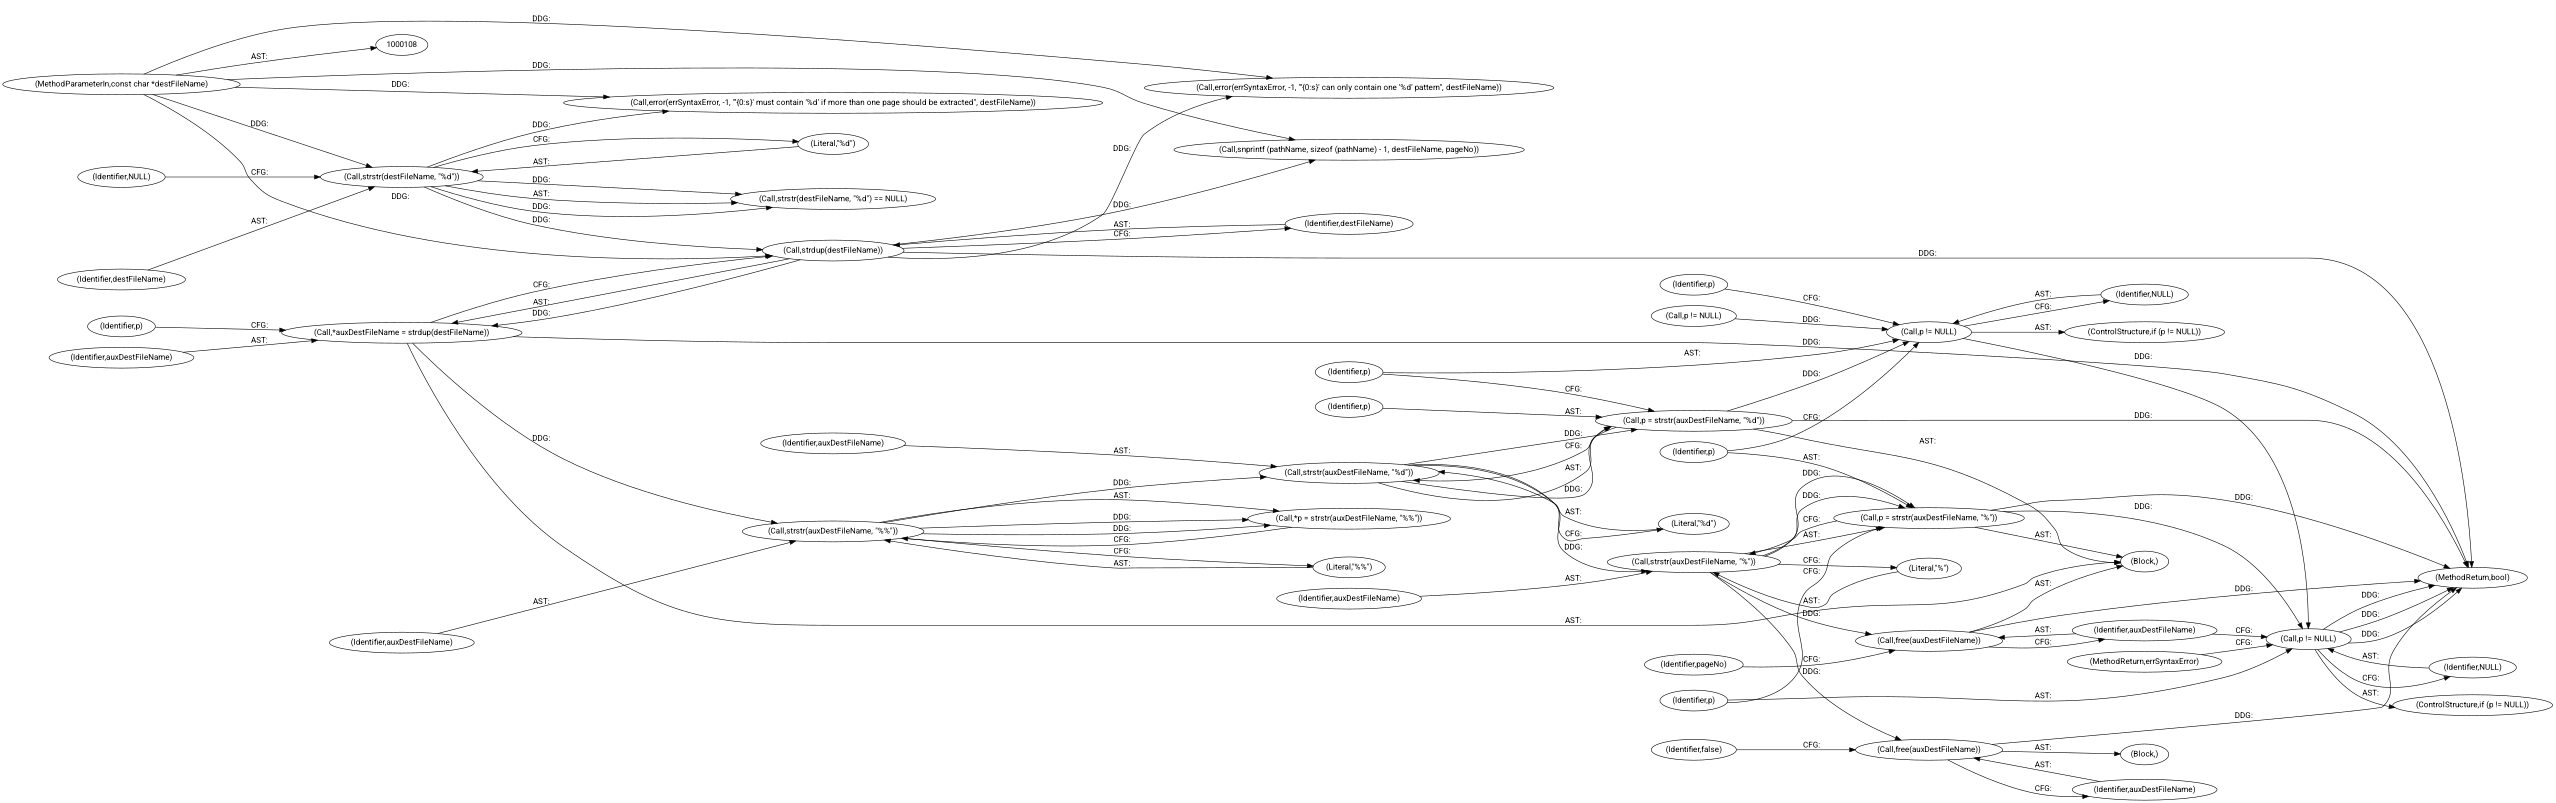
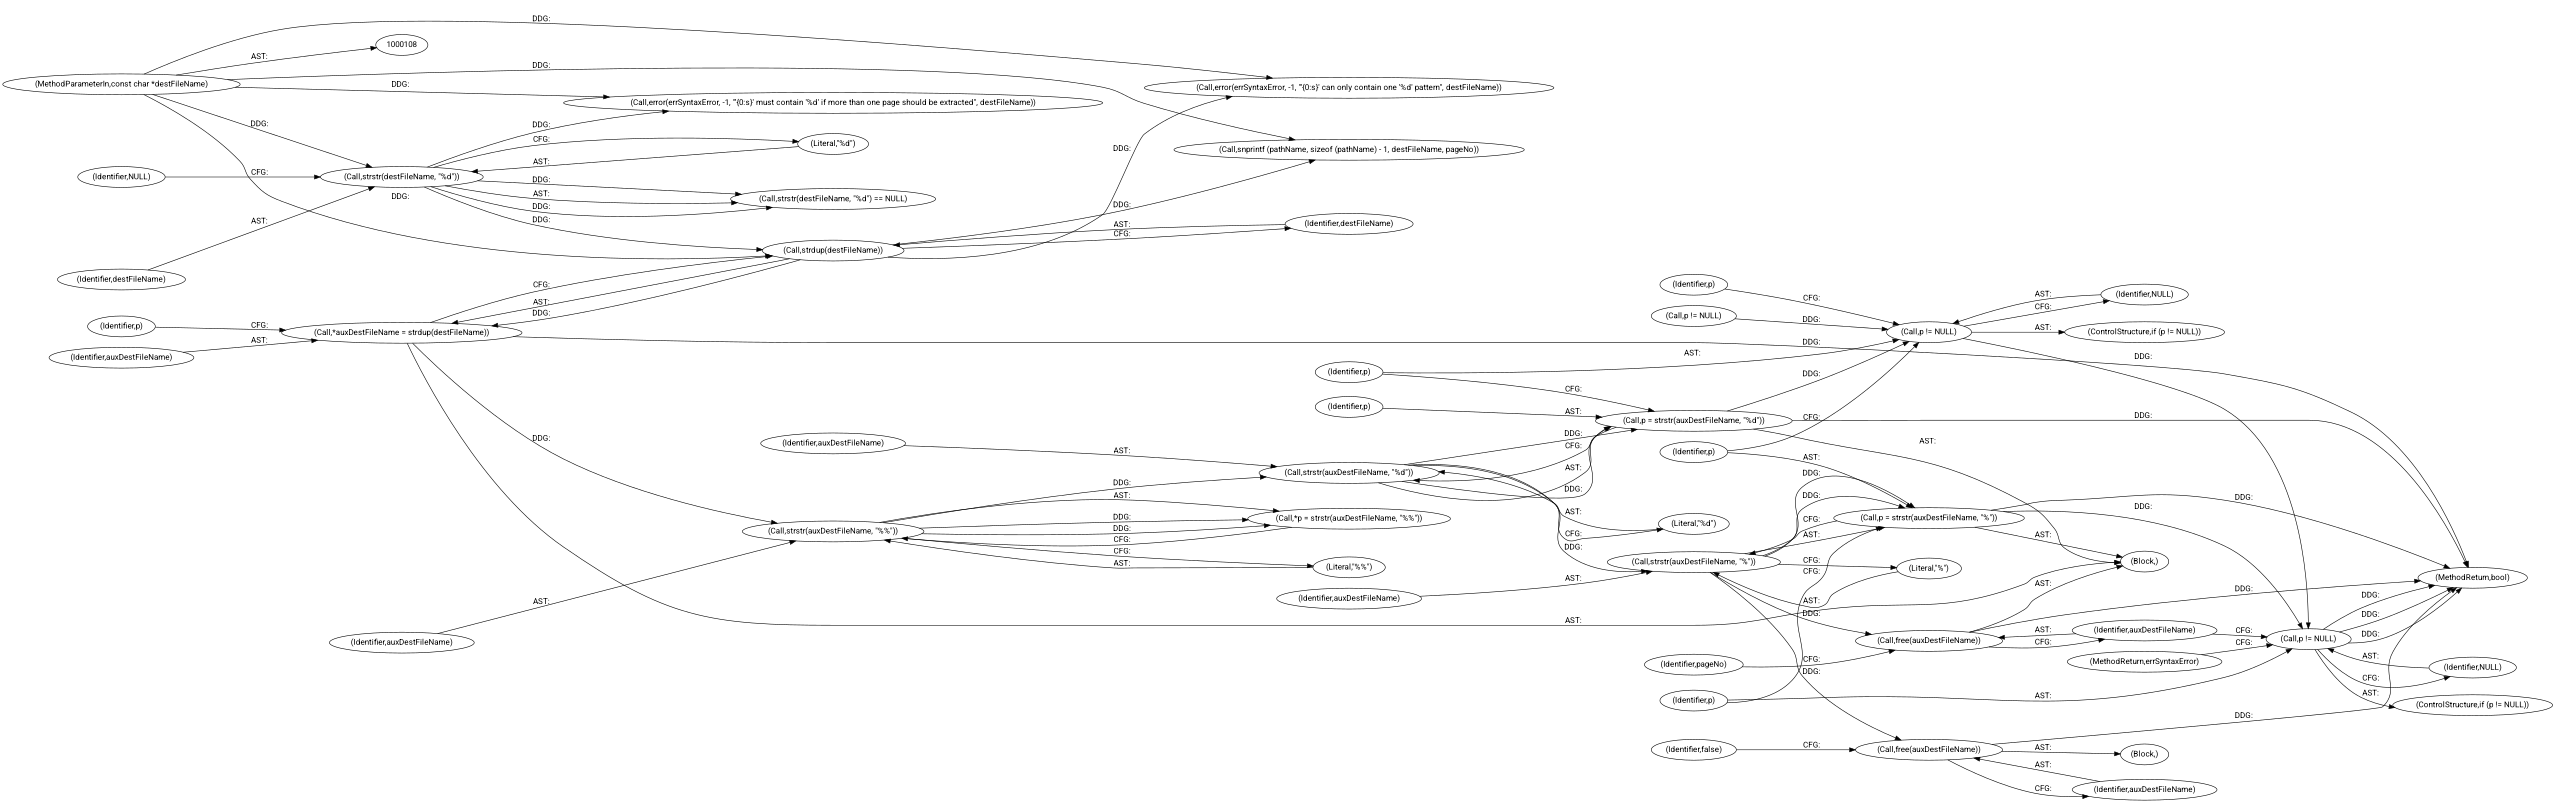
(1793, 258) -> none
